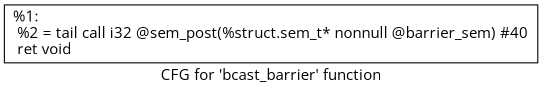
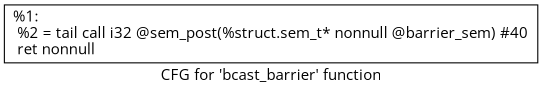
(43, 50) -> (55, 50)
